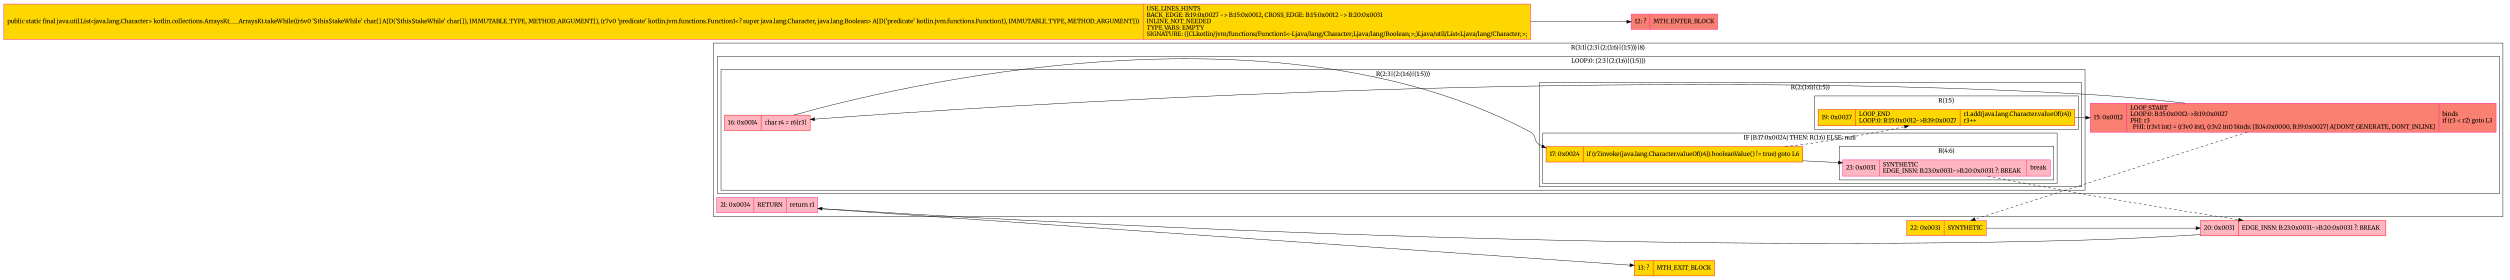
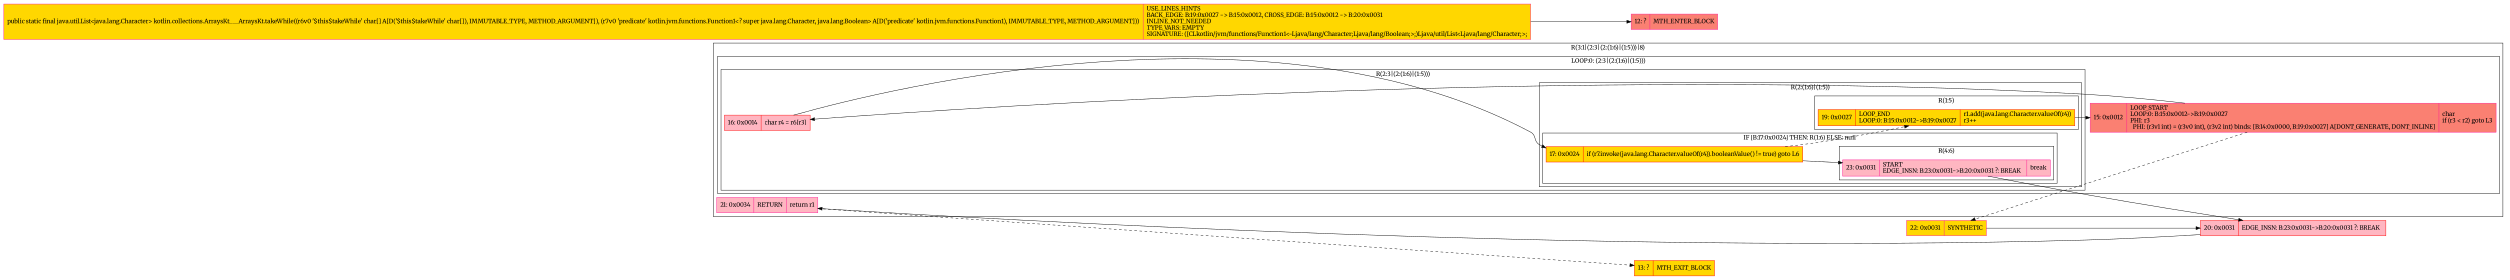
(2451, 114) -> (2449, 114)
(1900, 165) -> (1893, 165)
(2113, 199) -> (2113, 199)
(1224, 237) -> (1224, 237)
